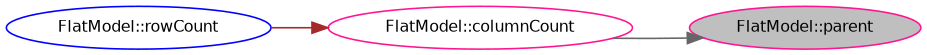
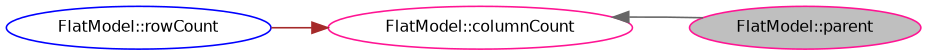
(650, 38) -> (666, 17)
